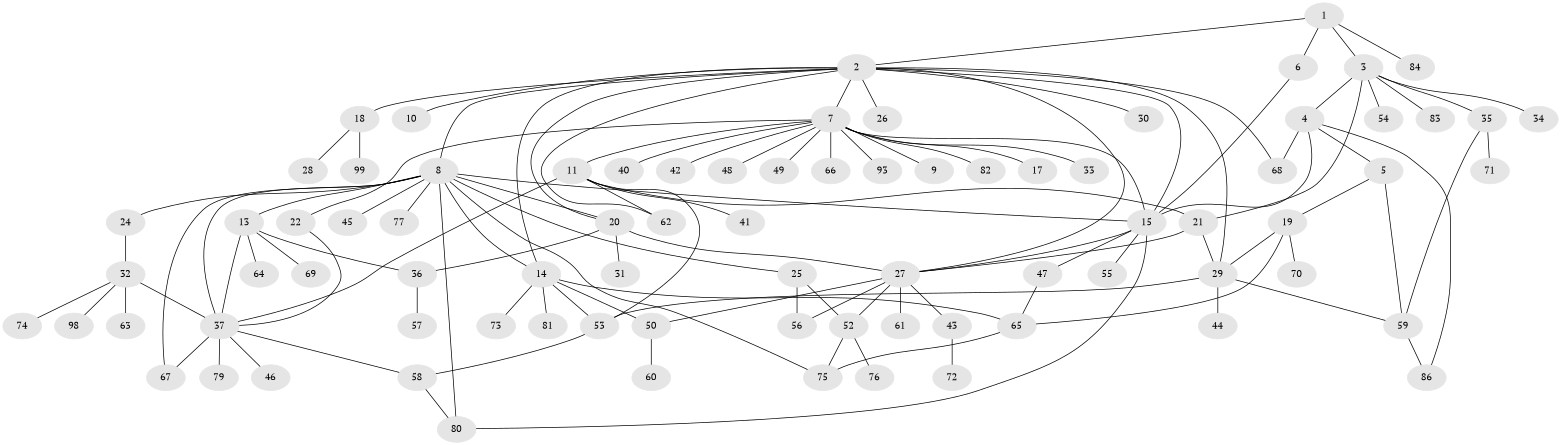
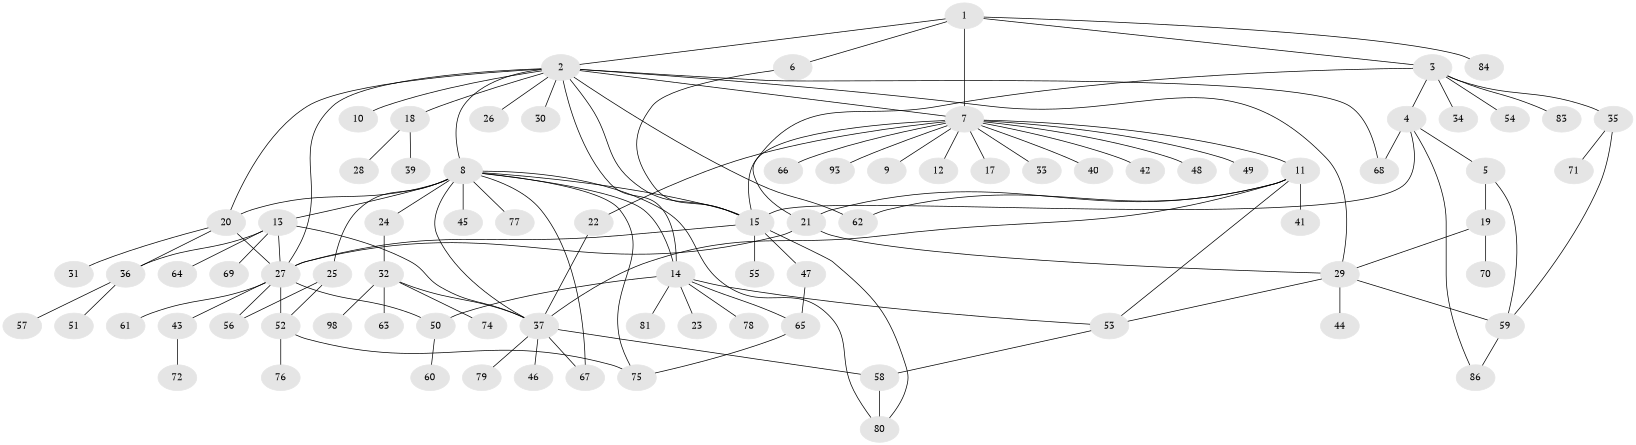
none -> (964, 67)
(360, 171) -> (411, 171)
(986, 171) -> (938, 171)
none -> (279, 249)
(1174, 308) -> none
none -> (74, 326)
(496, 326) -> (697, 326)
none -> (749, 326)
